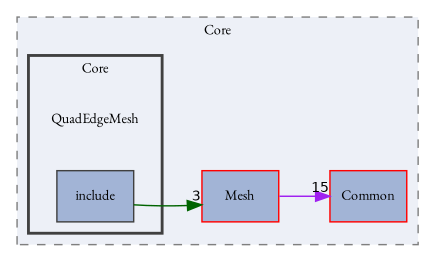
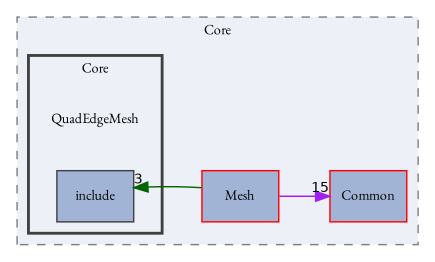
(152, 206) -> (175, 187)
